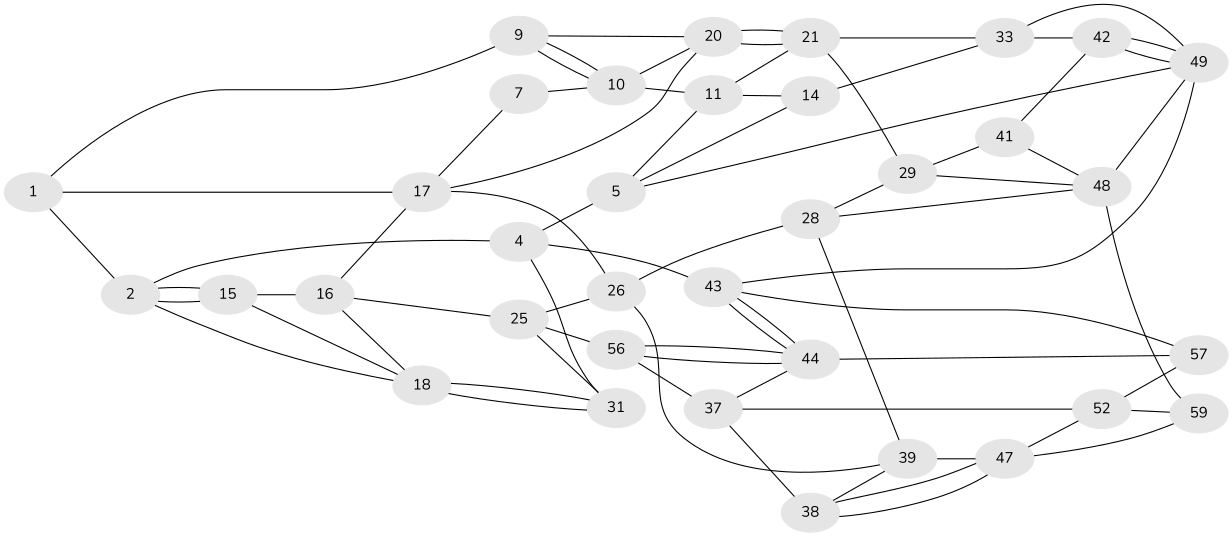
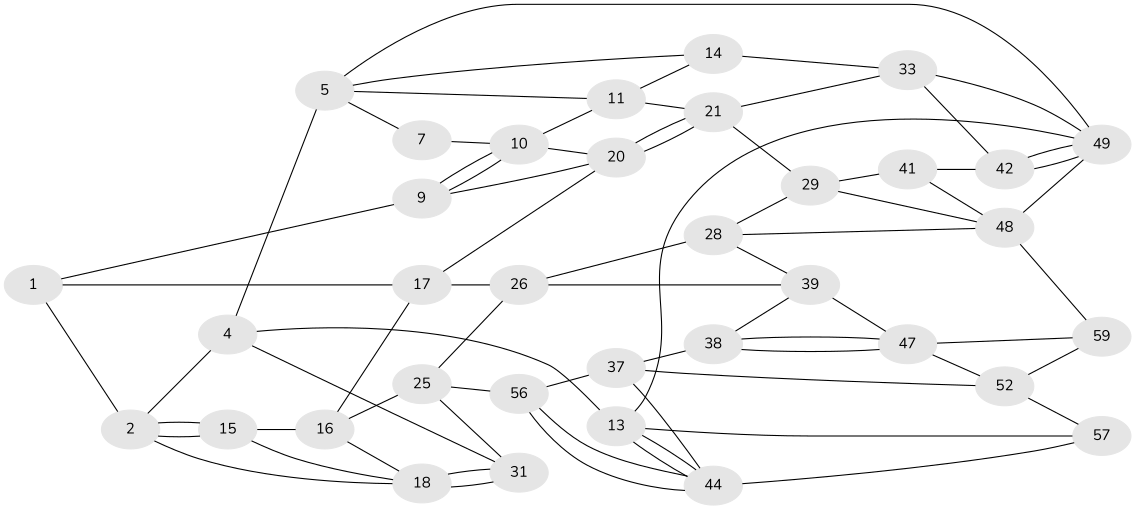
(471, 143) -> (373, 116)
(713, 287) -> (616, 426)
